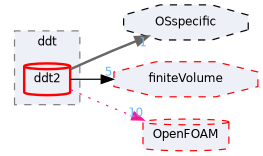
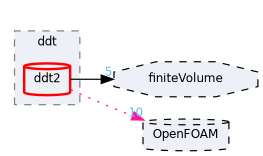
(186, 22) -> none
(186, 79) -> (186, 79)
(186, 135) -> (186, 135)
